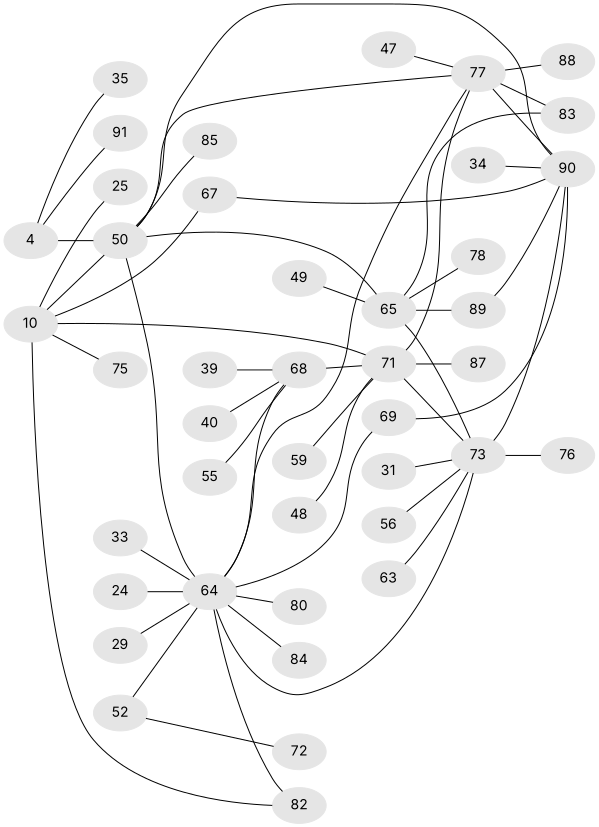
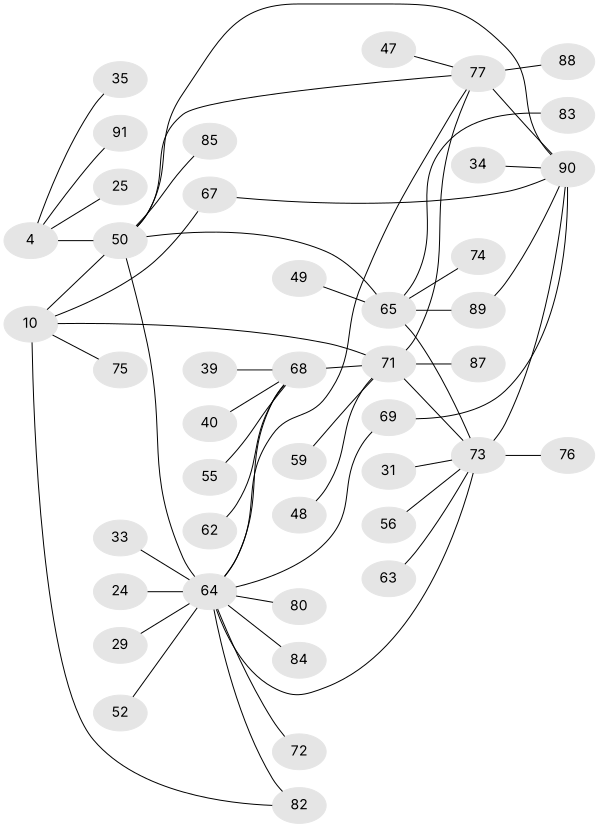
(520, 93) -> none
(69, 252) -> (76, 214)
(478, 257) -> (478, 257)
none -> (210, 531)
(210, 732) -> (247, 675)
